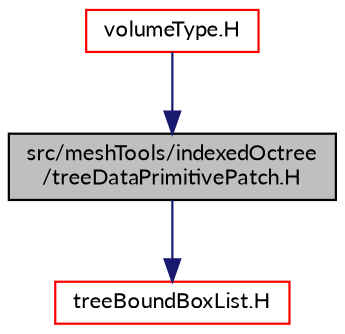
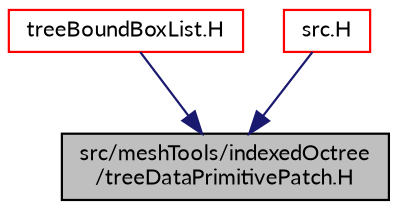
(172, 31) -> (327, 31)
(172, 230) -> (164, 84)
